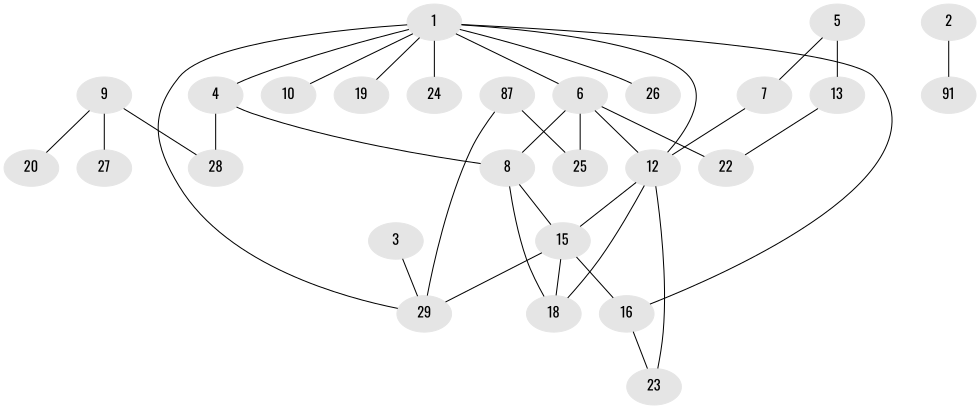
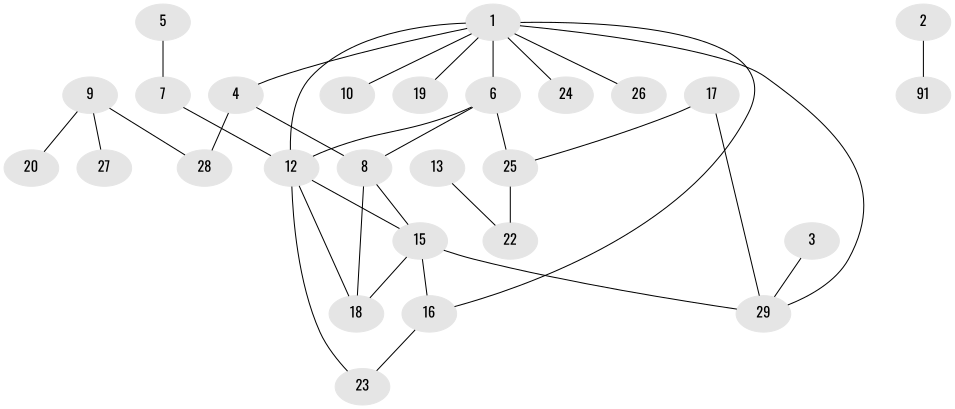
(837, 56) -> none
(507, 95) -> (712, 95)
(653, 132) -> (510, 205)
